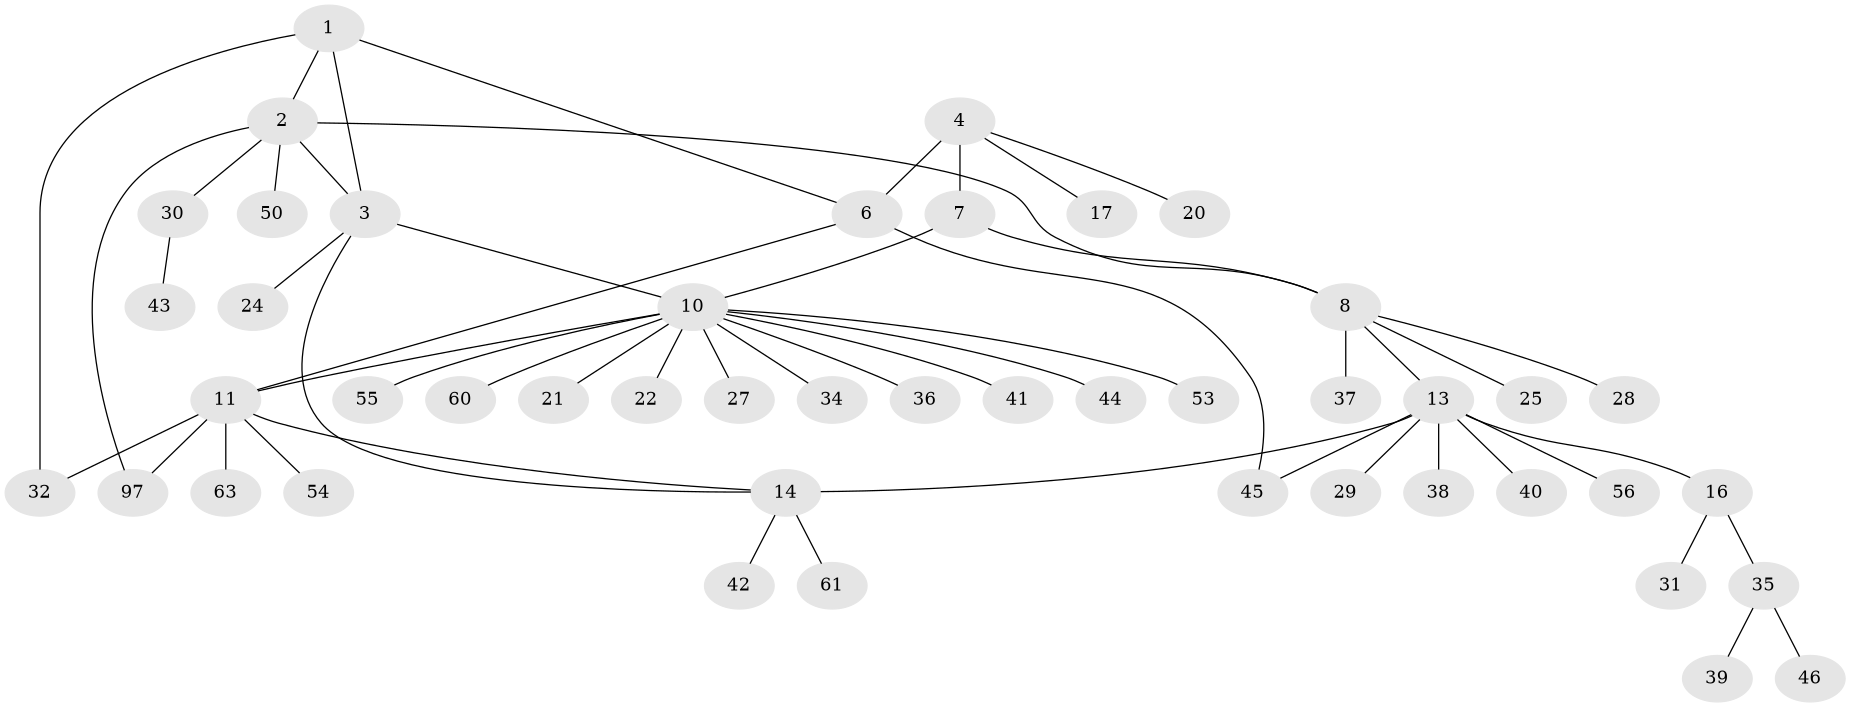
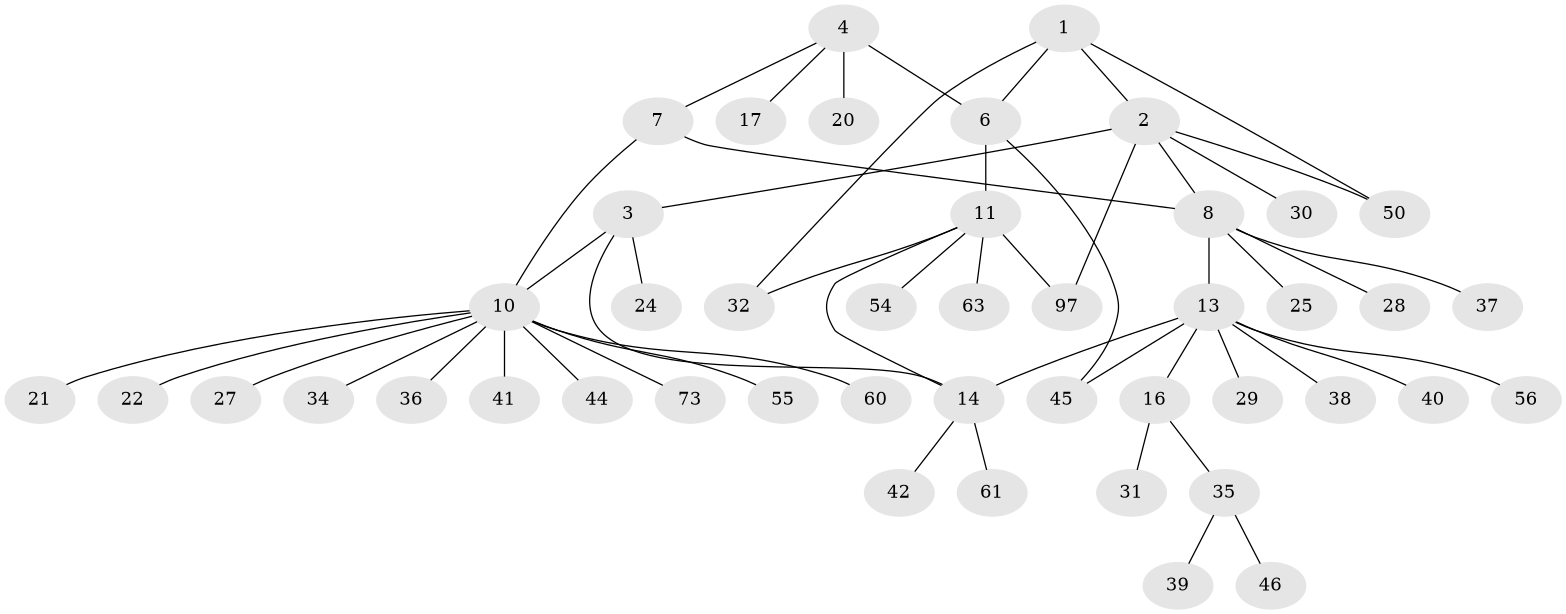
(346, 114) -> (1230, 120)
(160, 307) -> none
(458, 350) -> none
(1204, 400) -> (690, 400)
